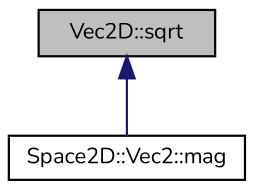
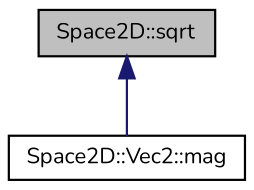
(127, 33) -> (127, 33)
